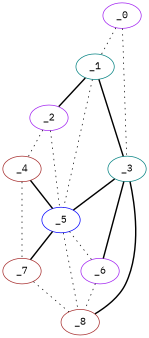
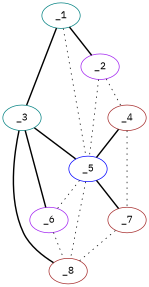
(122, 16) -> none
